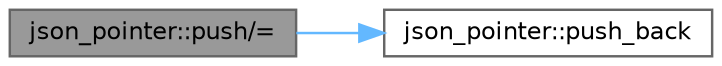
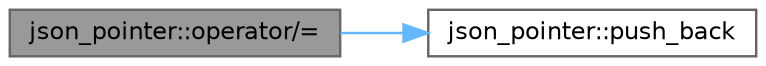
(153, 33) -> (175, 33)
